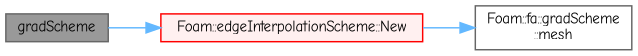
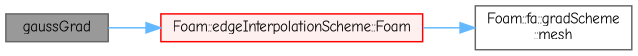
(57, 28) -> (57, 28)
(292, 28) -> (292, 28)
